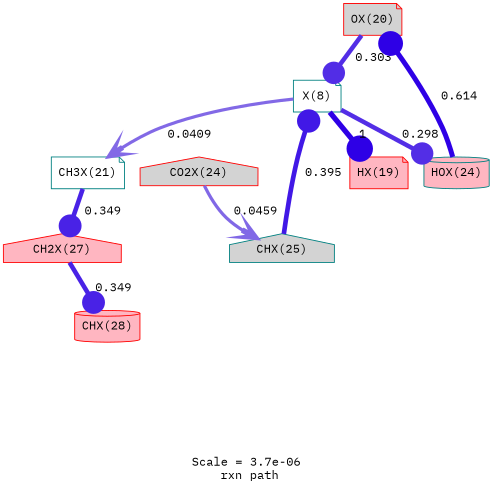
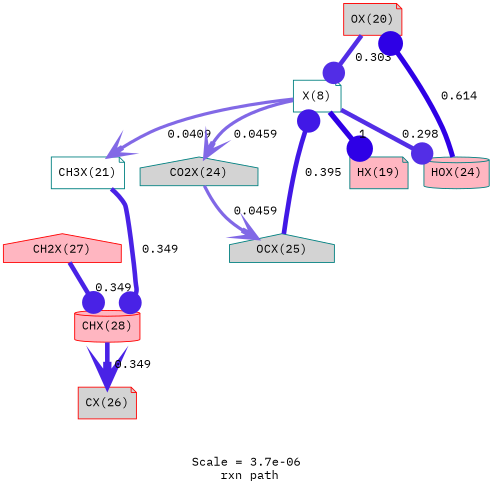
none -> (249, 115)
(199, 173) -> (199, 173)
(379, 173) -> (379, 173)
(78, 203) -> (131, 239)
(282, 250) -> (282, 250)
none -> (107, 403)
